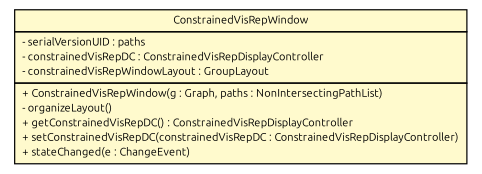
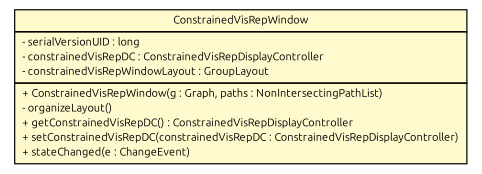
(84, 42) -> (81, 42)
